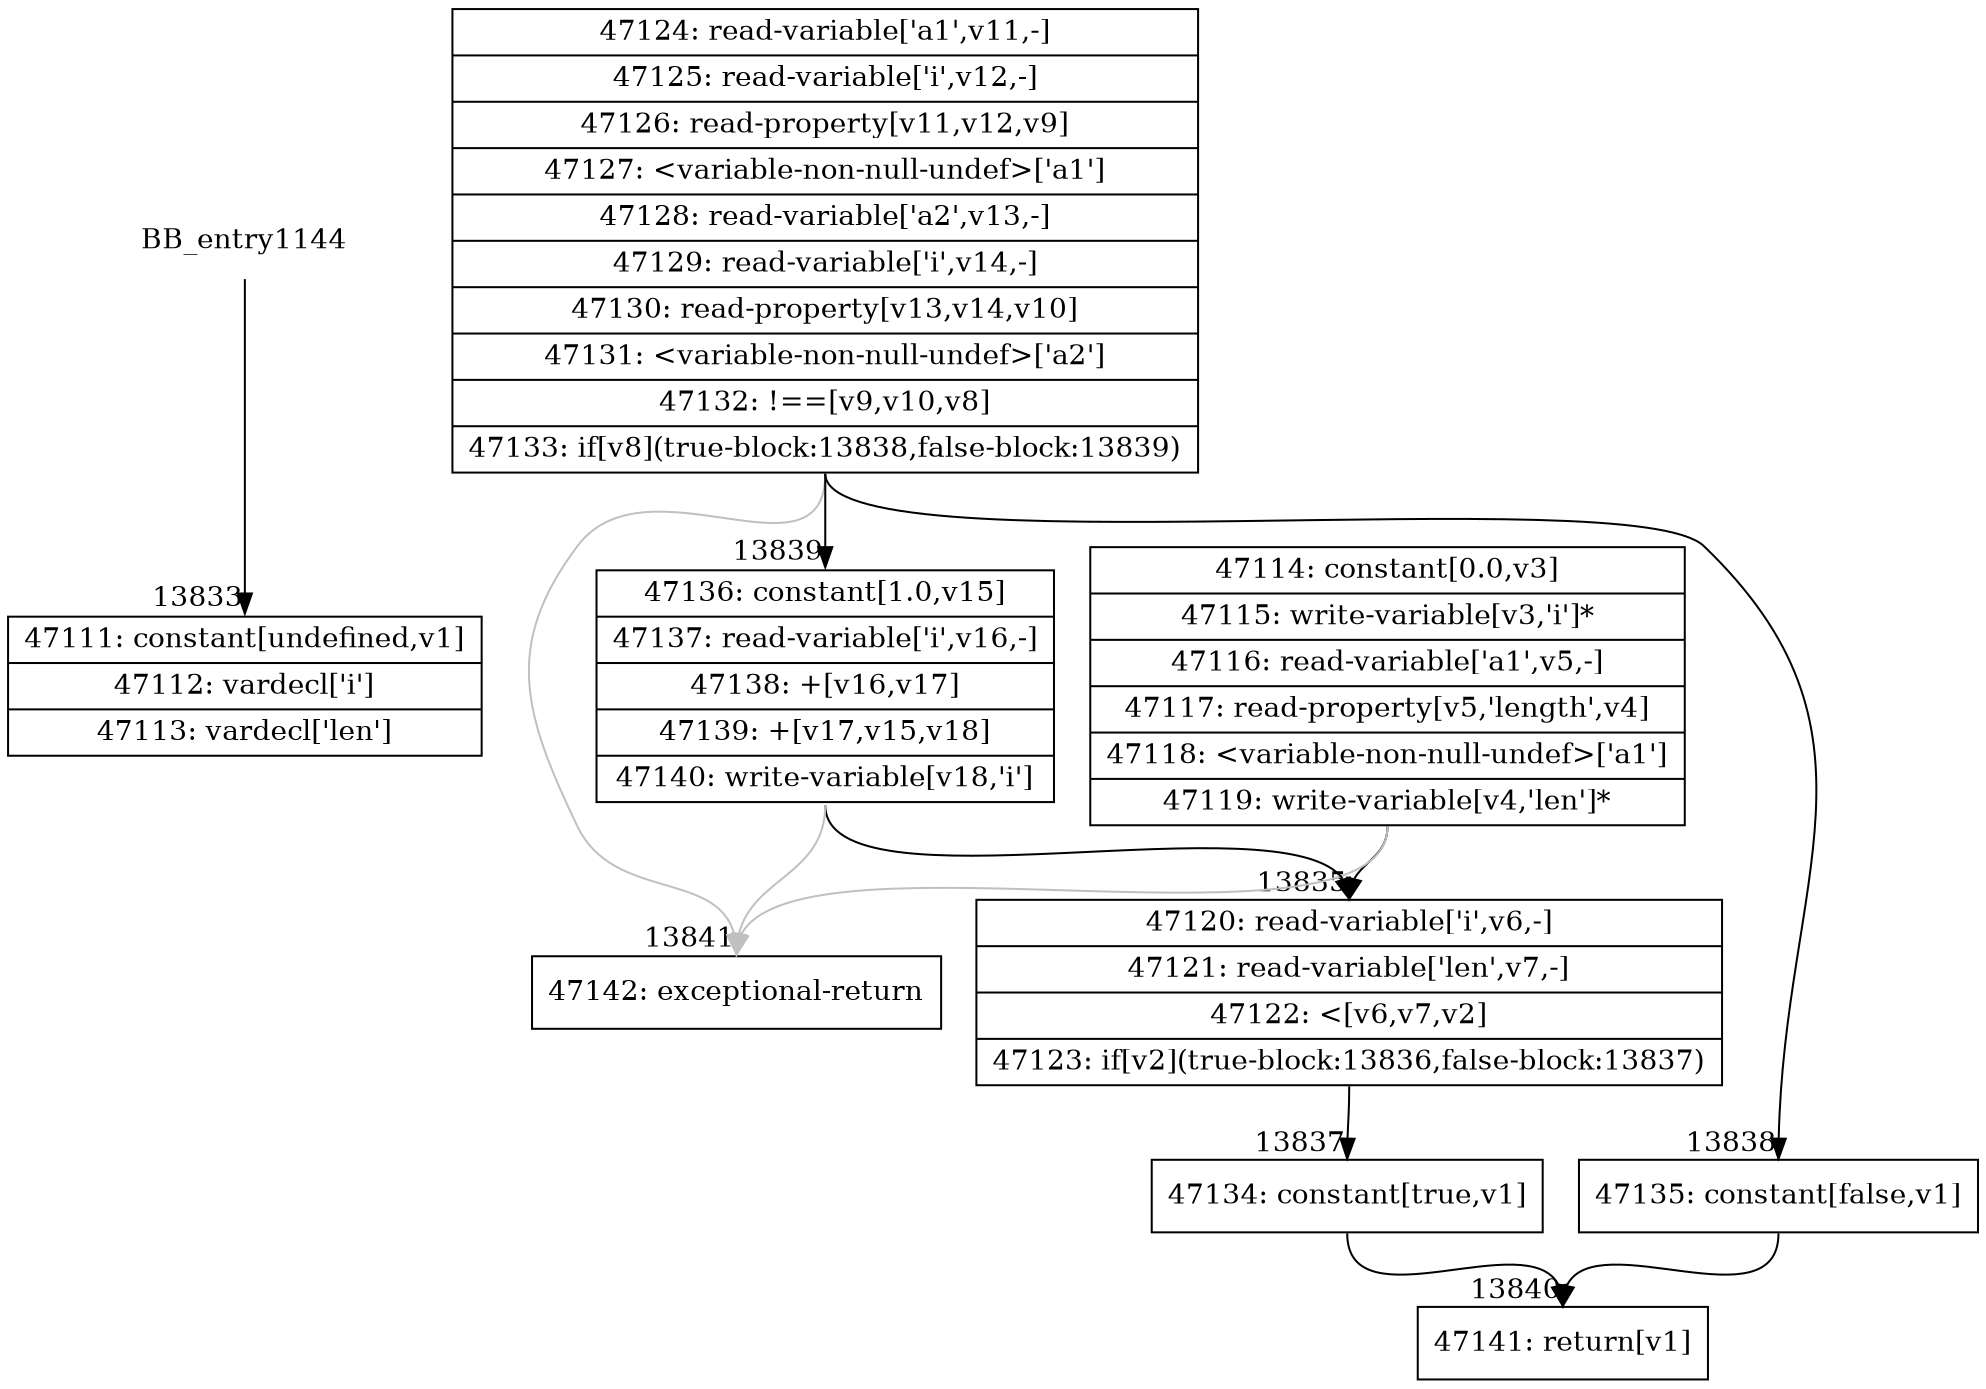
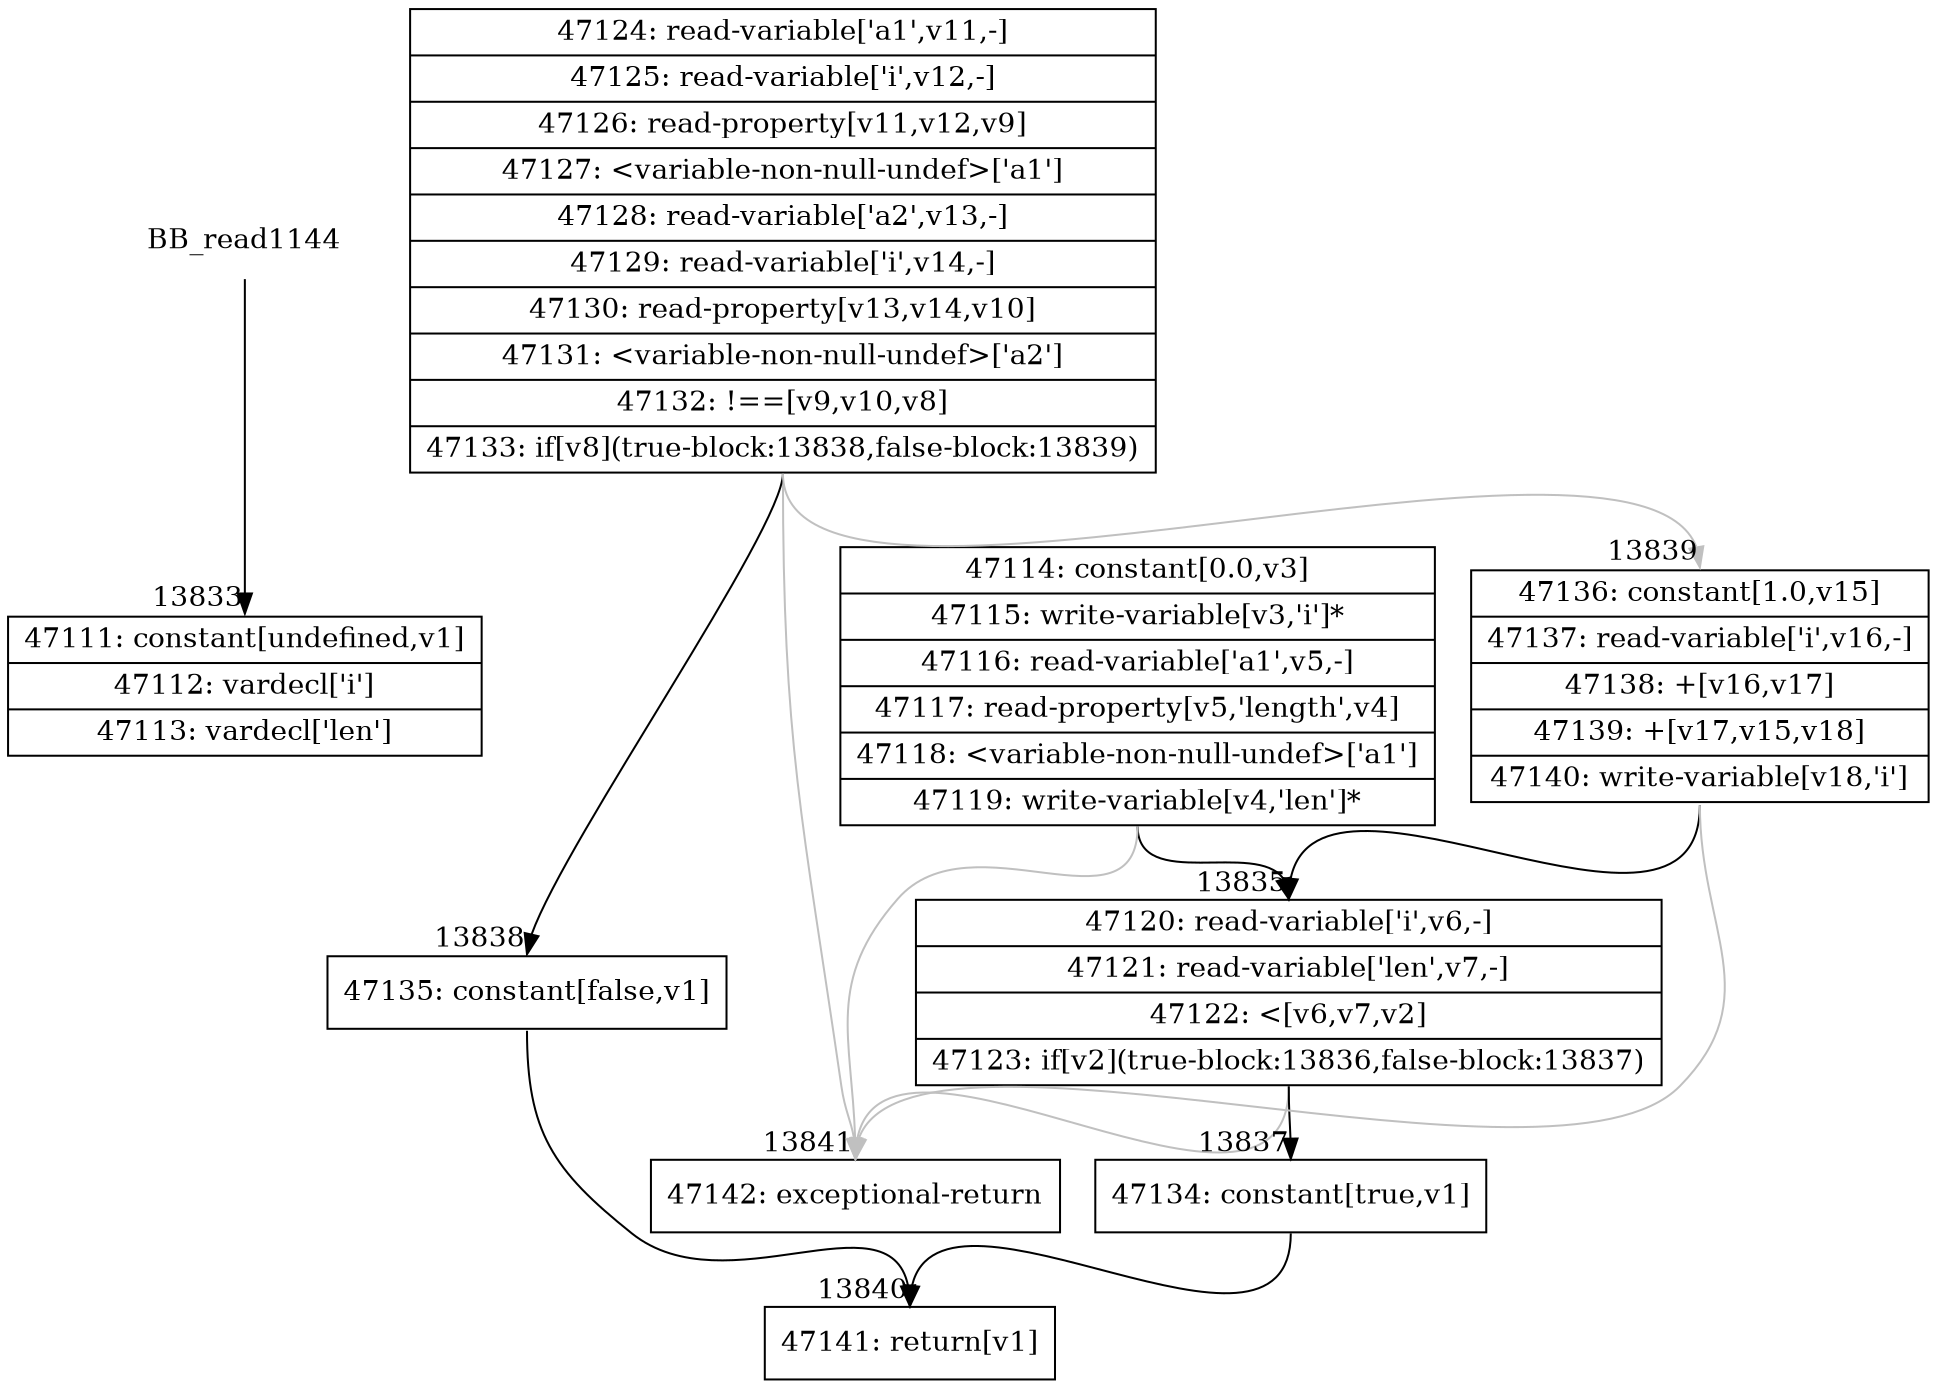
(245, 241) -> (245, 241)
(825, 516) -> (1232, 522)
none -> (1082, 1125)
